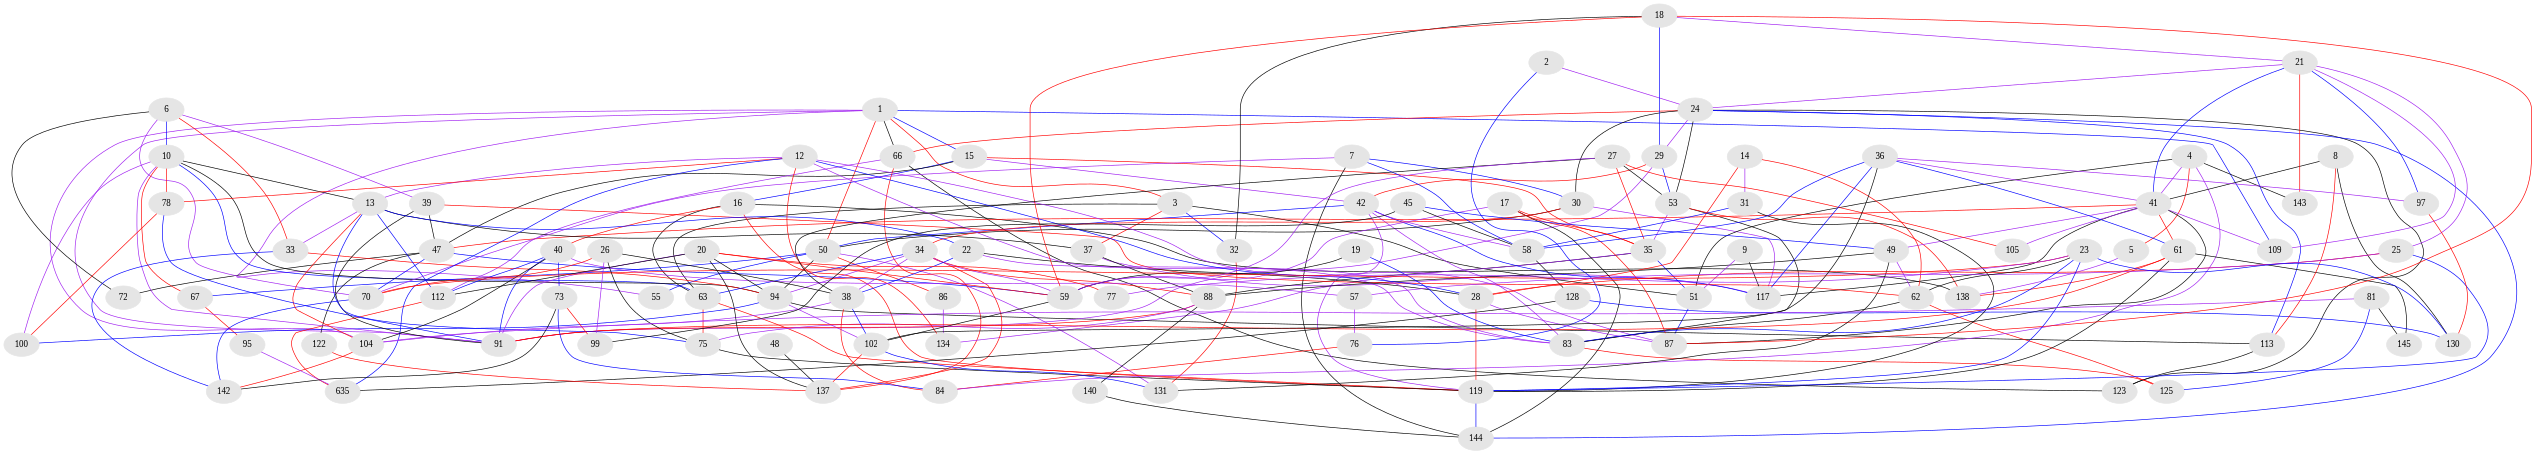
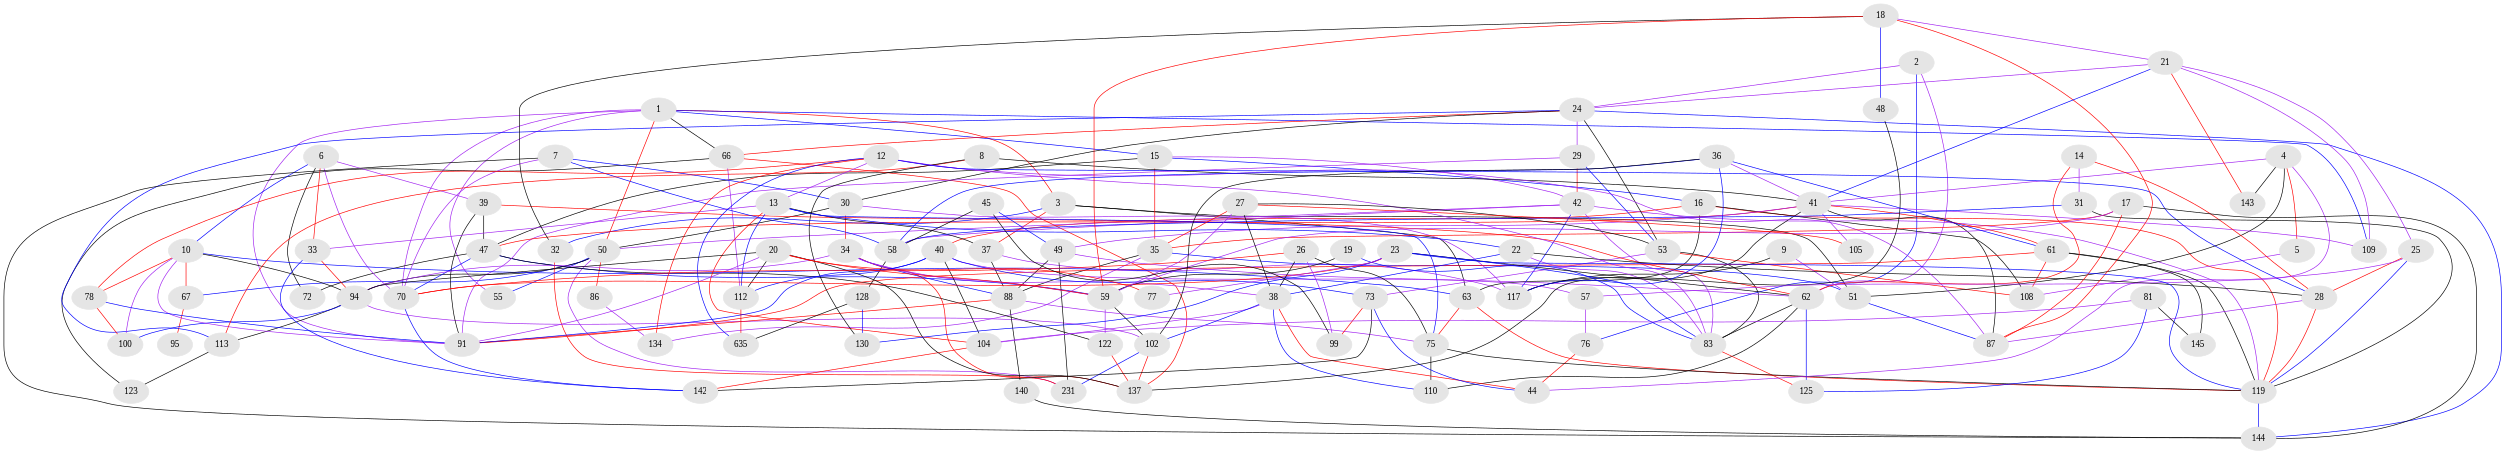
(1659, 86) -> (1881, 63)
(250, 124) -> (478, 144)
(2245, 124) -> none
(268, 180) -> none
(2421, 204) -> none
(1217, 214) -> (902, 231)
(1661, 227) -> (1516, 274)
none -> (1939, 240)
(811, 273) -> none
(1035, 279) -> (925, 278)
(1963, 298) -> (2027, 298)
none -> (1105, 317)
(2041, 345) -> (1806, 345)
(295, 368) -> none
(940, 392) -> (1532, 392)
(1161, 392) -> (1069, 392)
none -> (1431, 392)
